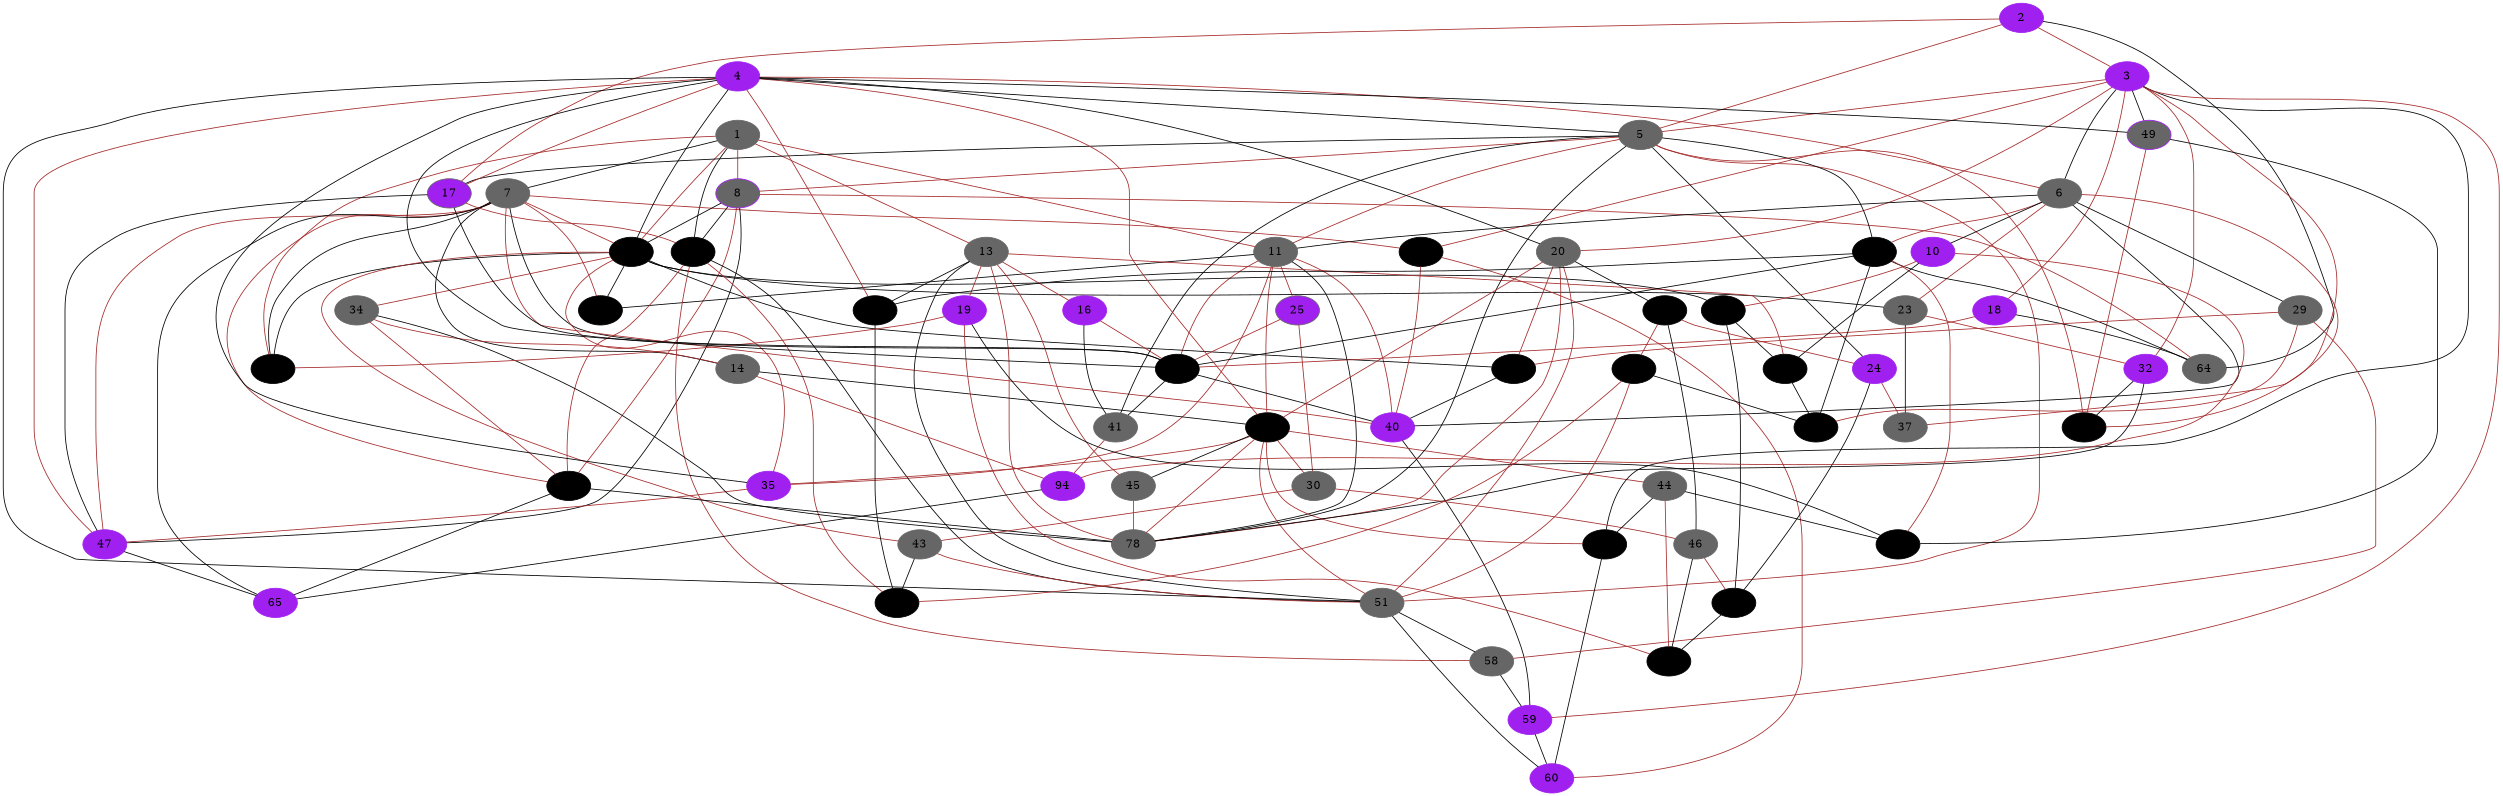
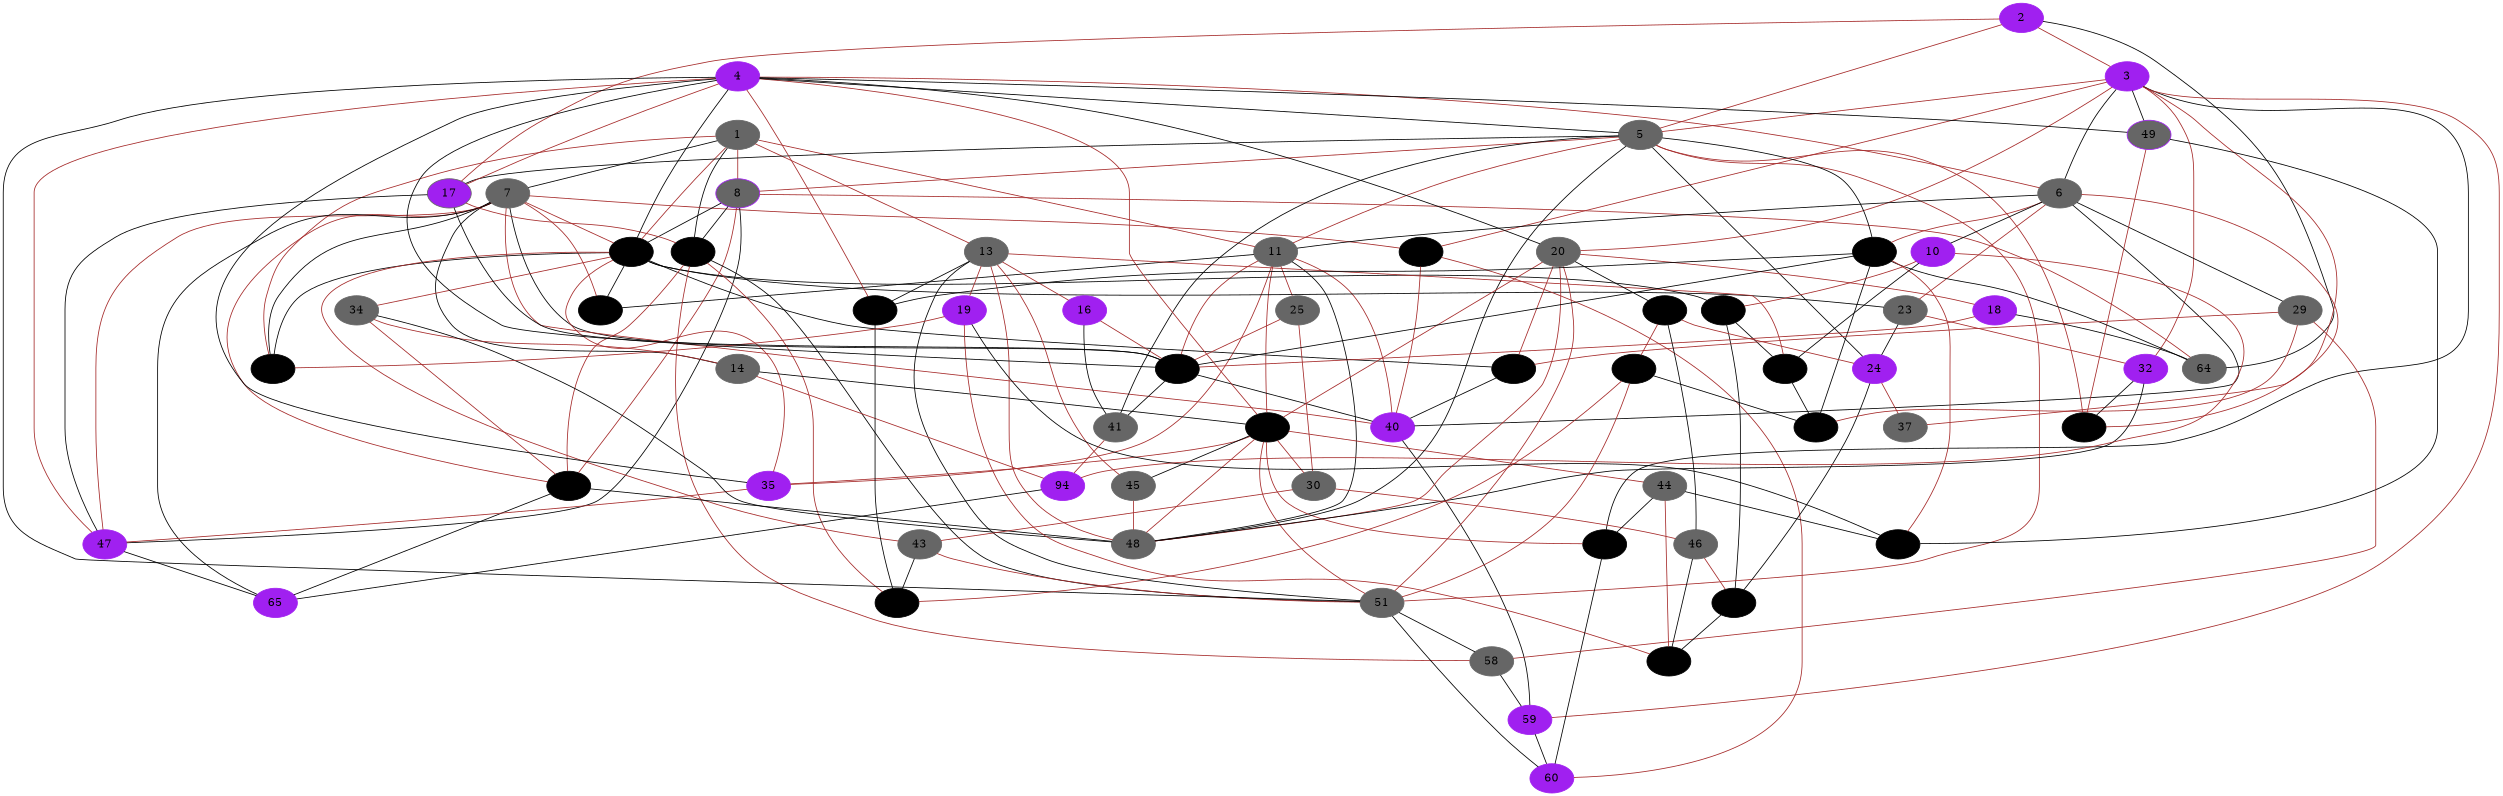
(2092, 202) -> (1788, 275)
(1298, 310) -> (1298, 310)
(1905, 369) -> (1890, 340)
(1133, 544) -> (1133, 544)
